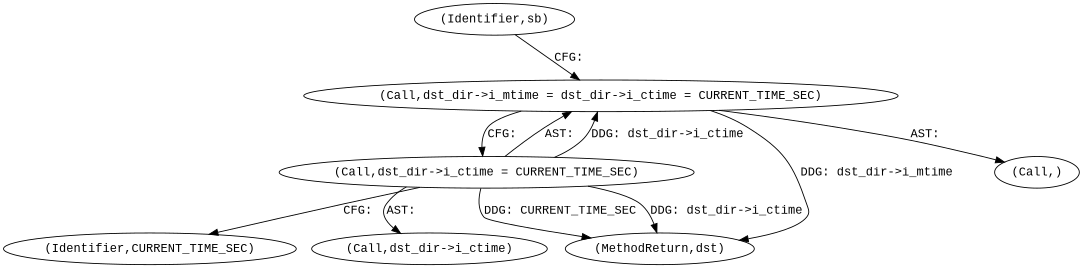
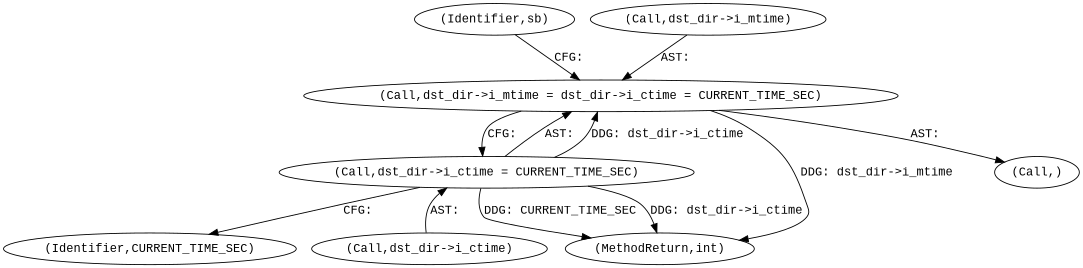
none -> (708, 19)
(386, 205) -> (427, 211)
(660, 249) -> (660, 249)
